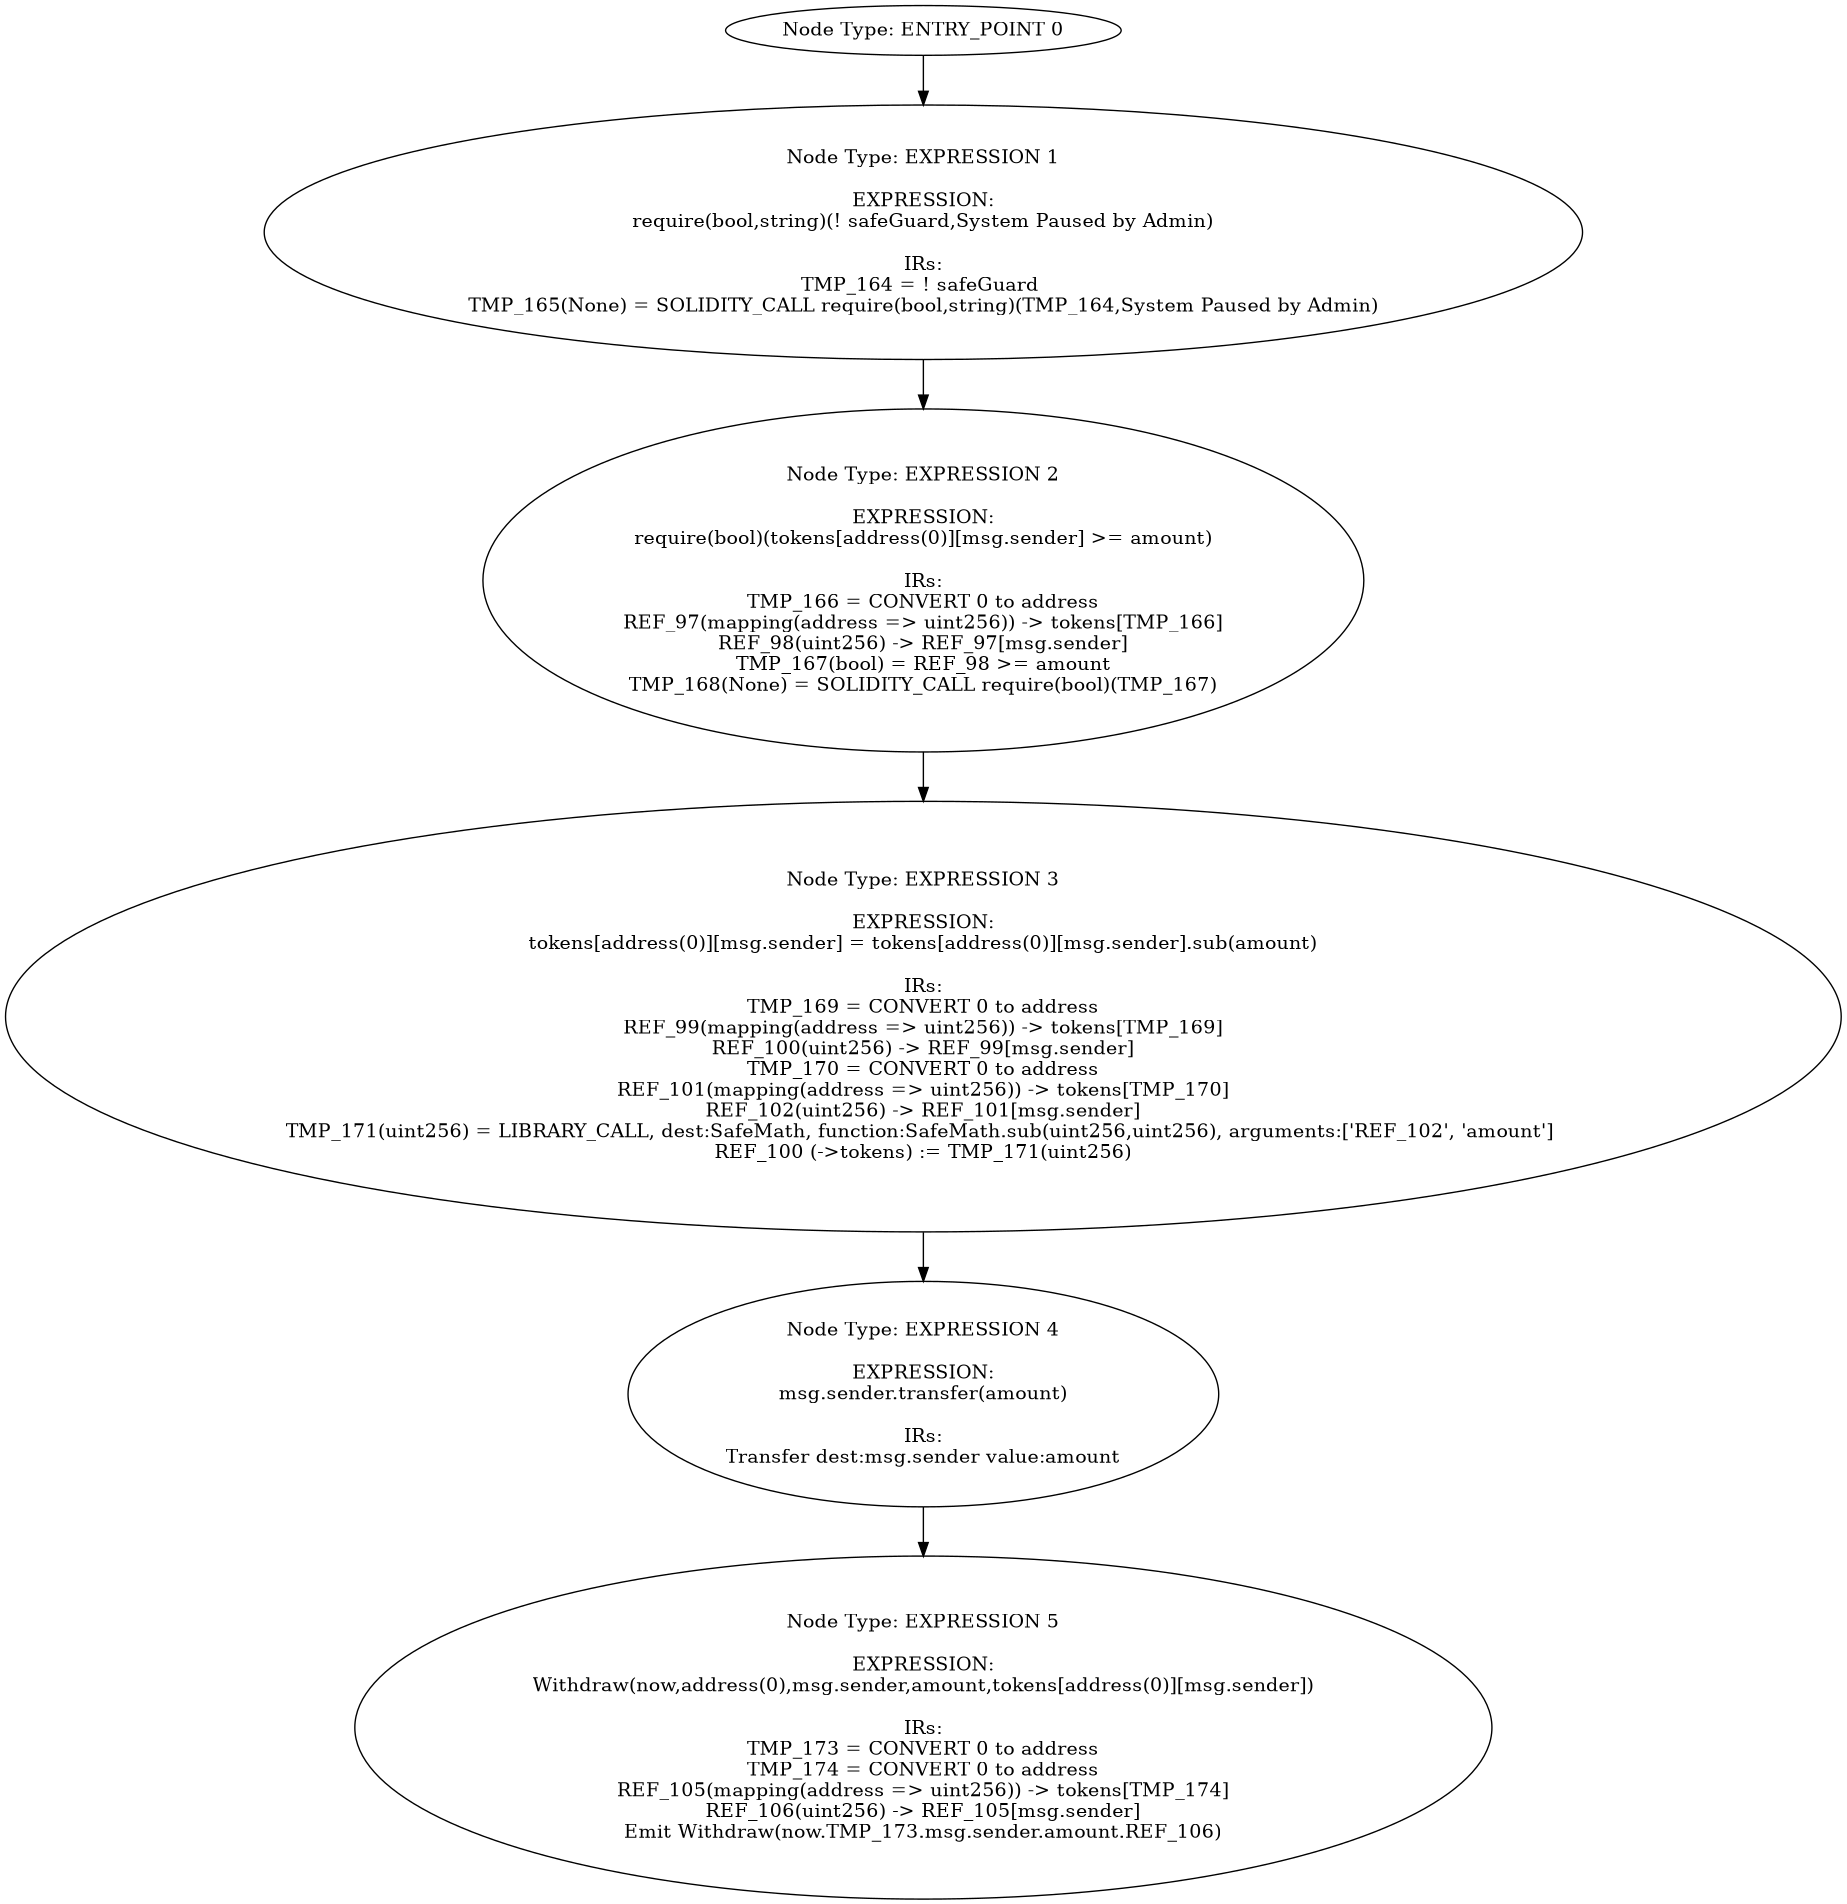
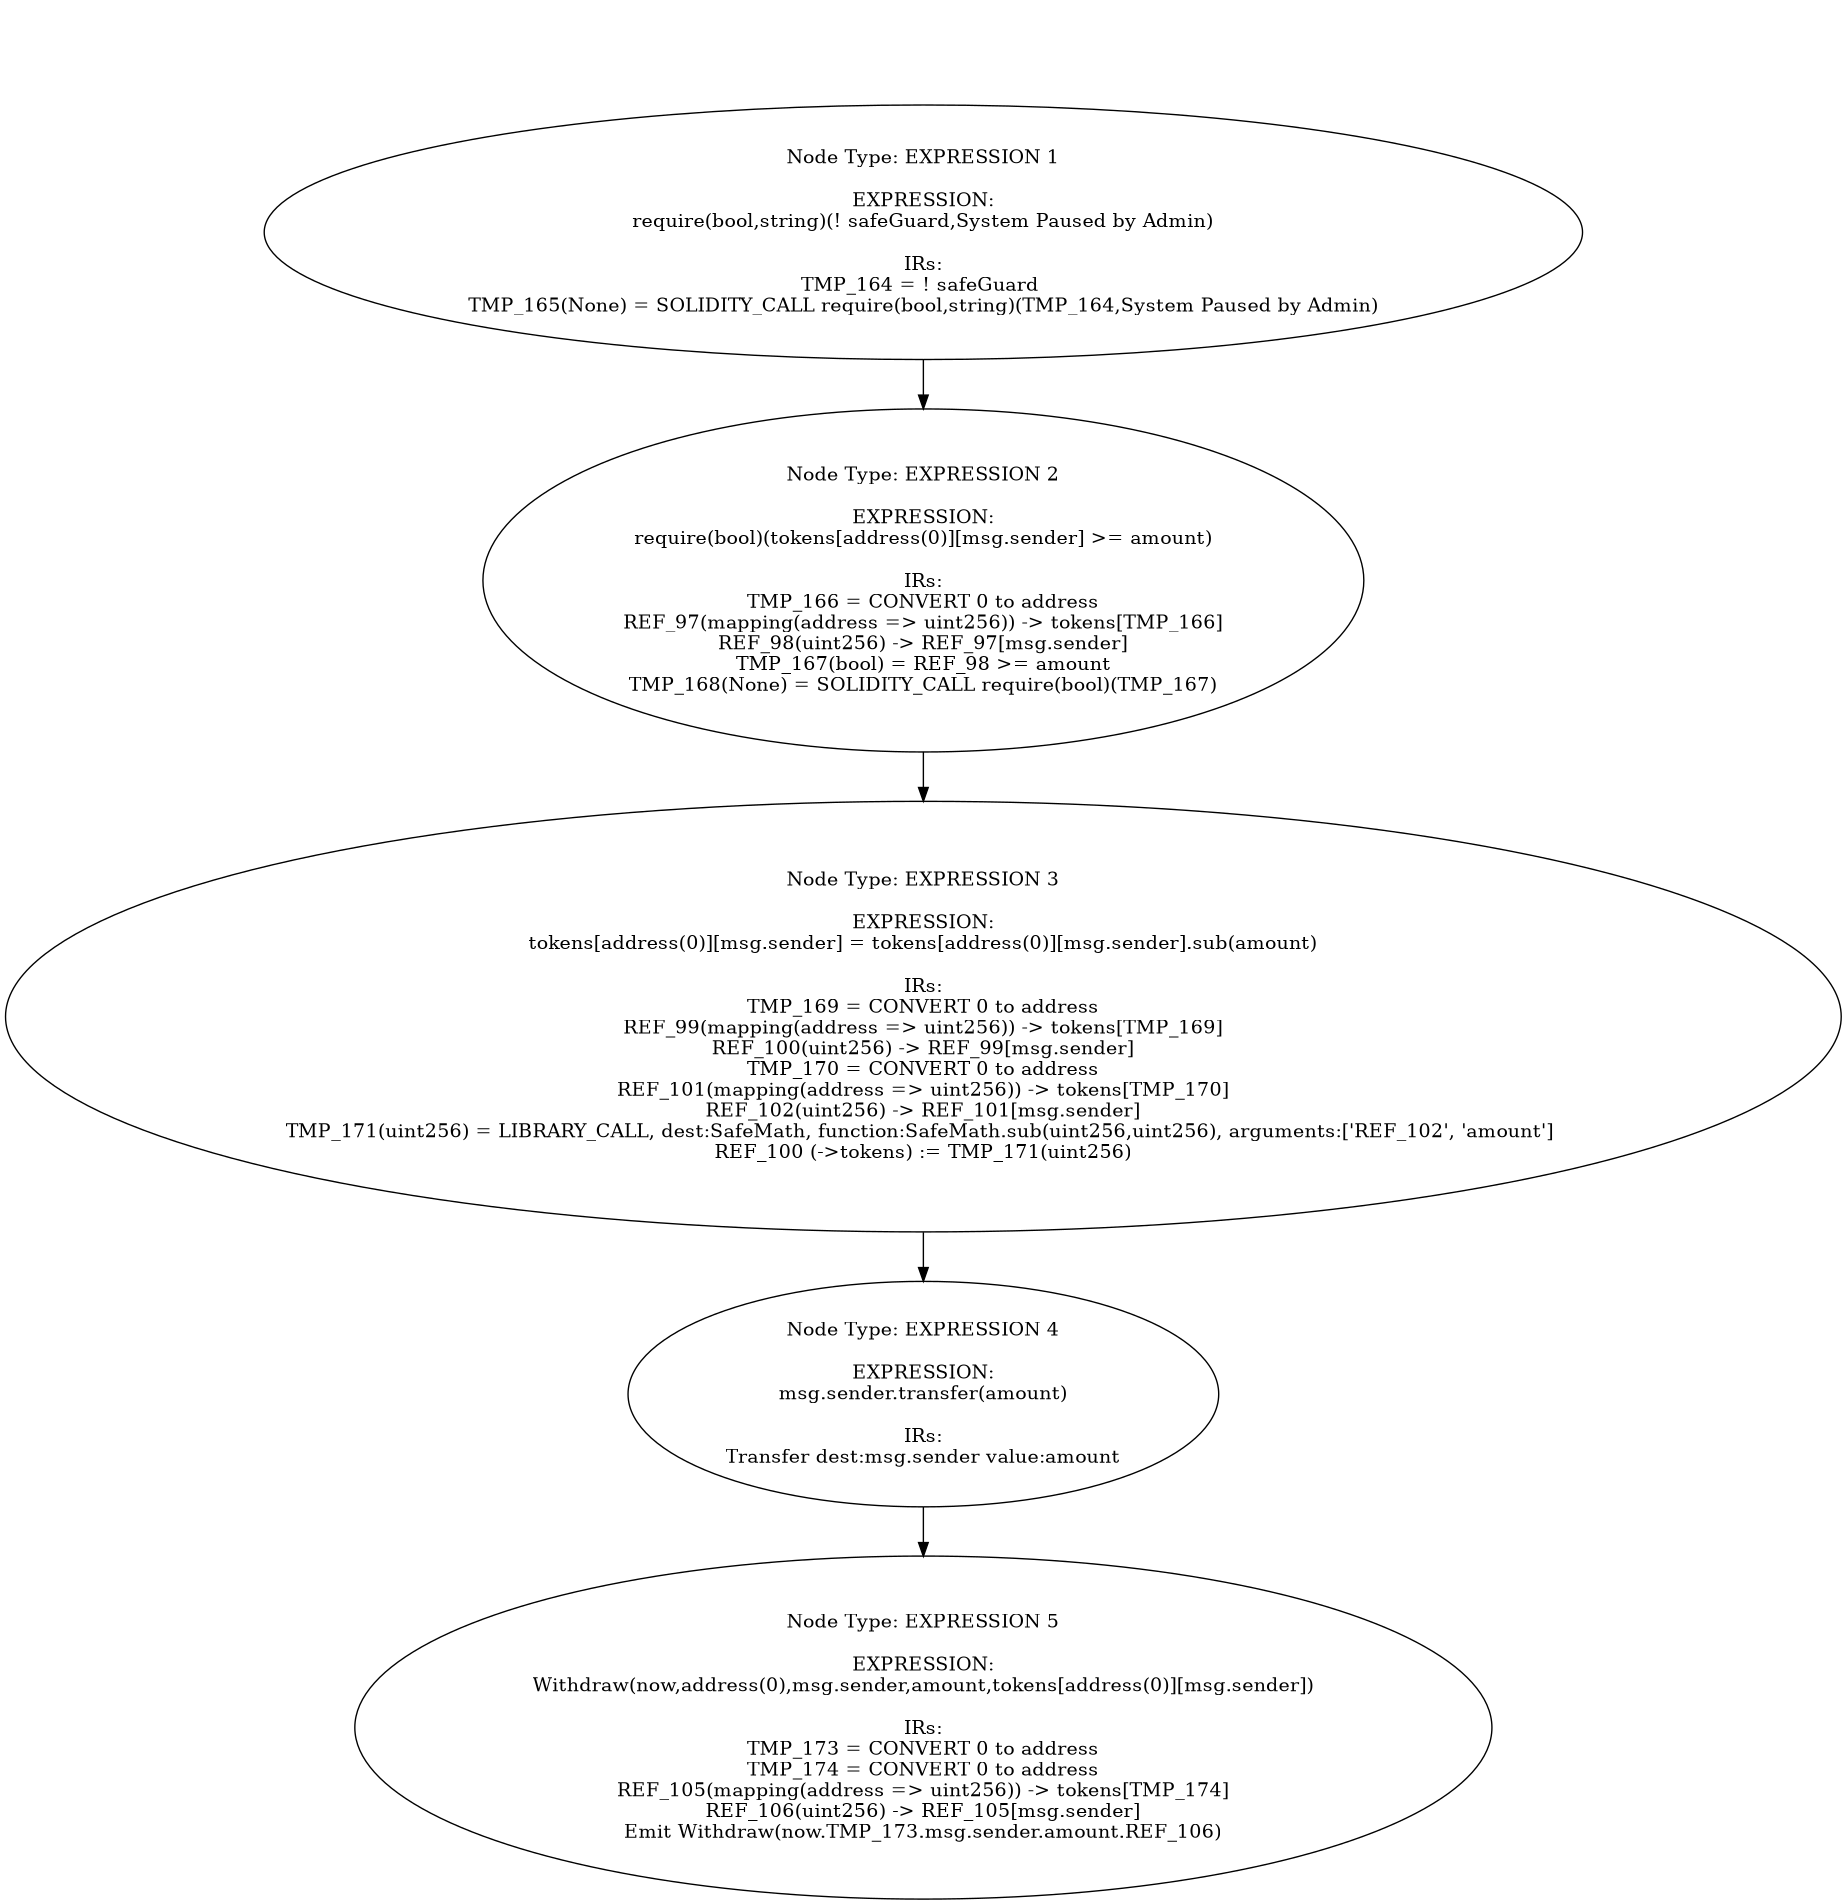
(923, 30) -> none
